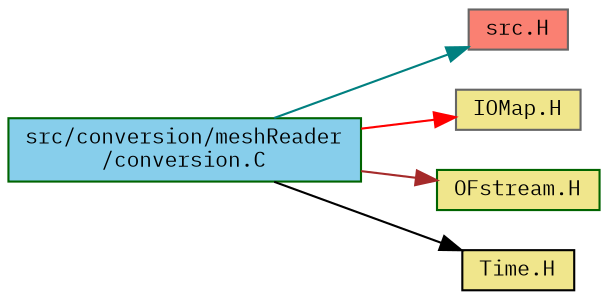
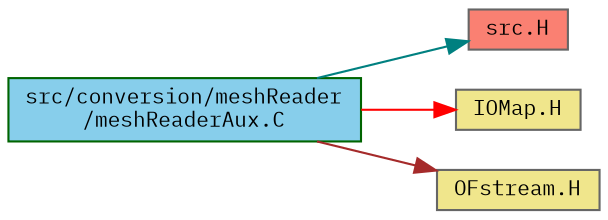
(185, 150) -> (185, 110)
(518, 190) -> (518, 190)
(518, 270) -> none
